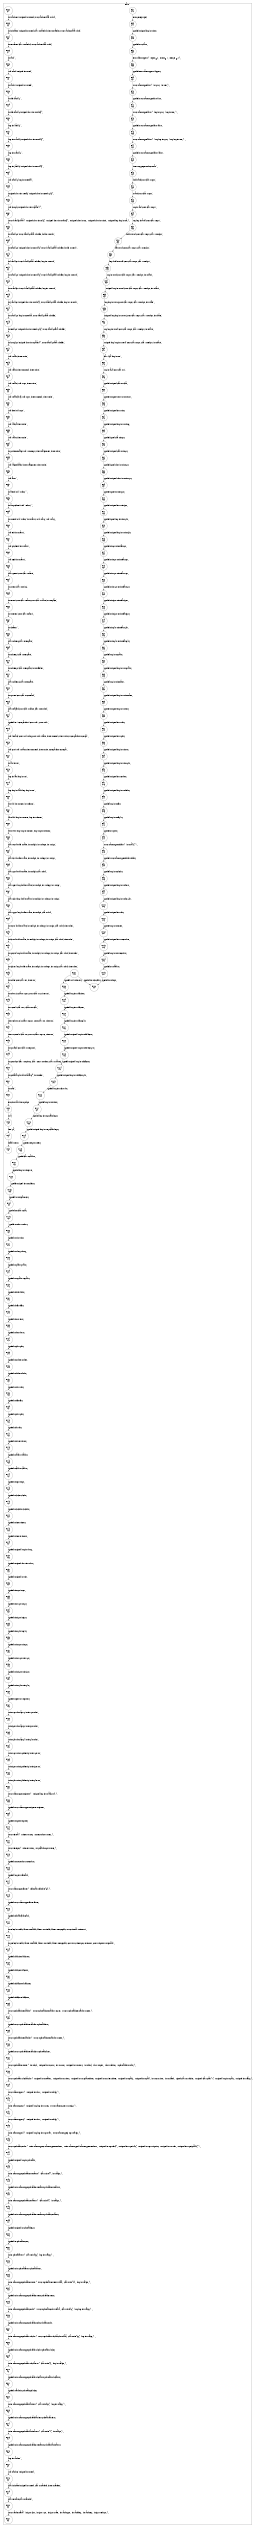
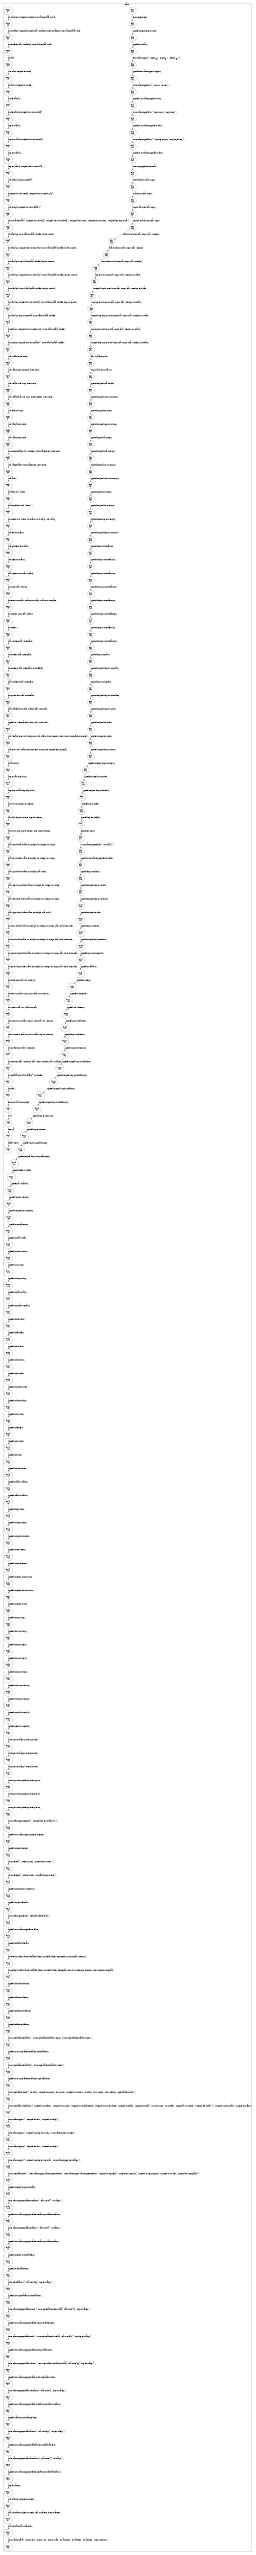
(83, 981) -> (71, 993)
(19, 1916) -> (19, 1943)
